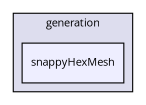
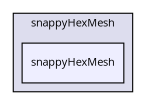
(73, 24) -> (73, 24)
